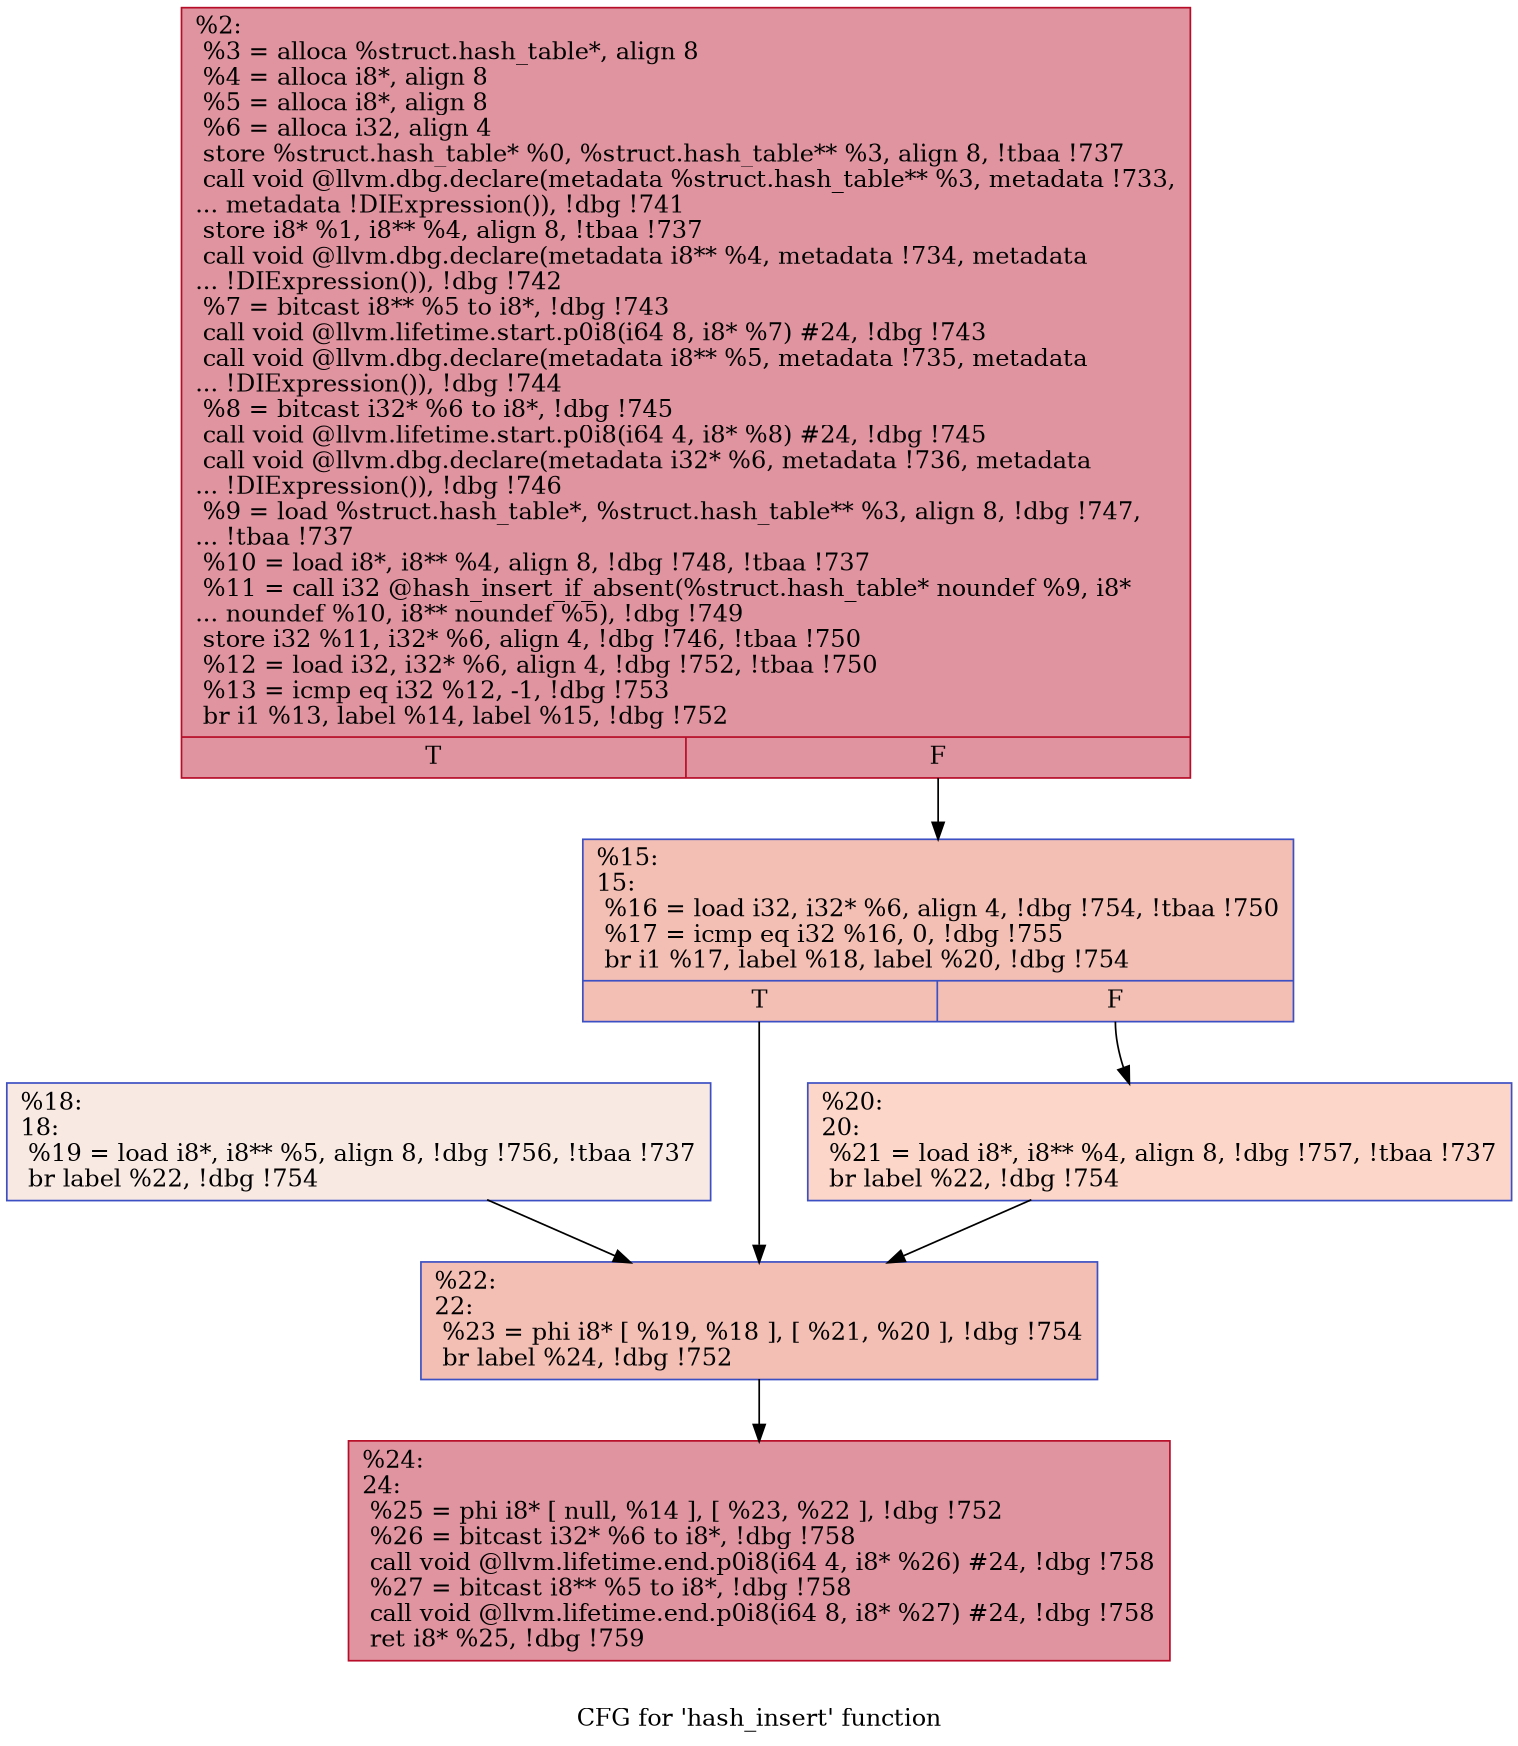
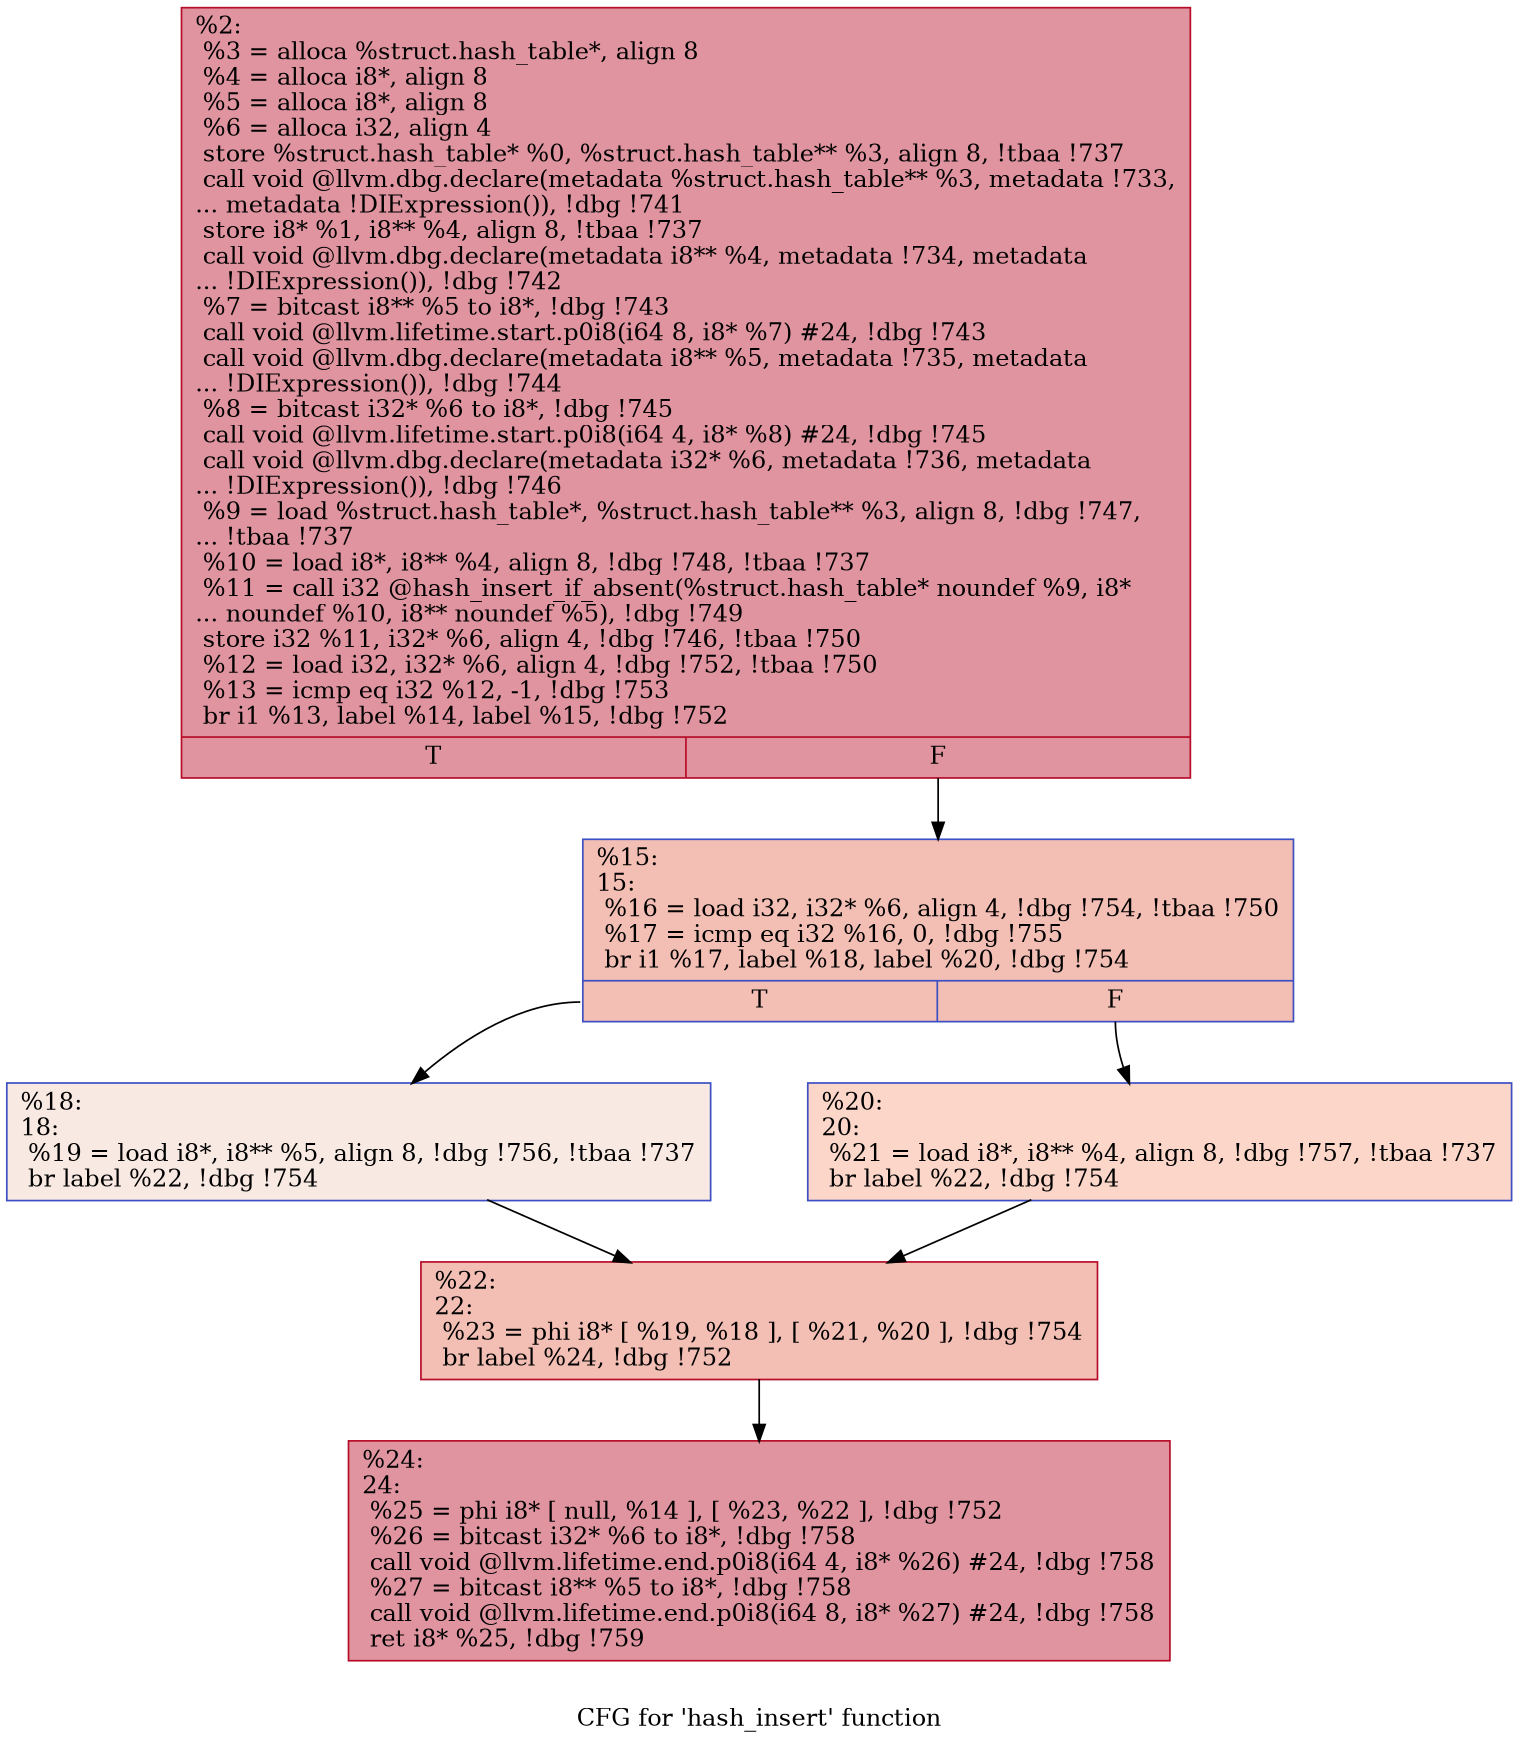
(759, 1133) -> (497, 1024)
(759, 1321) -> (759, 1321)
